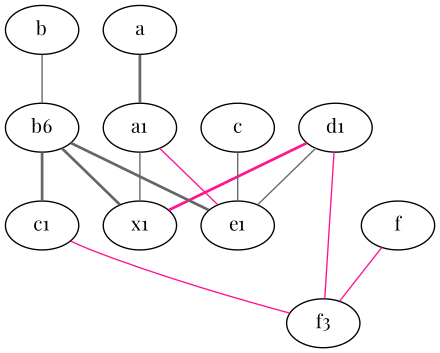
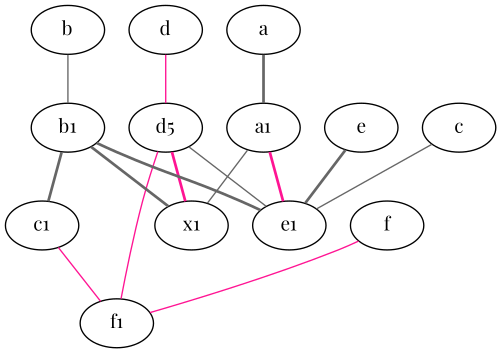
none -> (166, 30)
(42, 128) -> (68, 128)
(336, 128) -> (166, 128)
none -> (361, 128)
(189, 176) -> (276, 177)
(323, 323) -> (117, 323)
